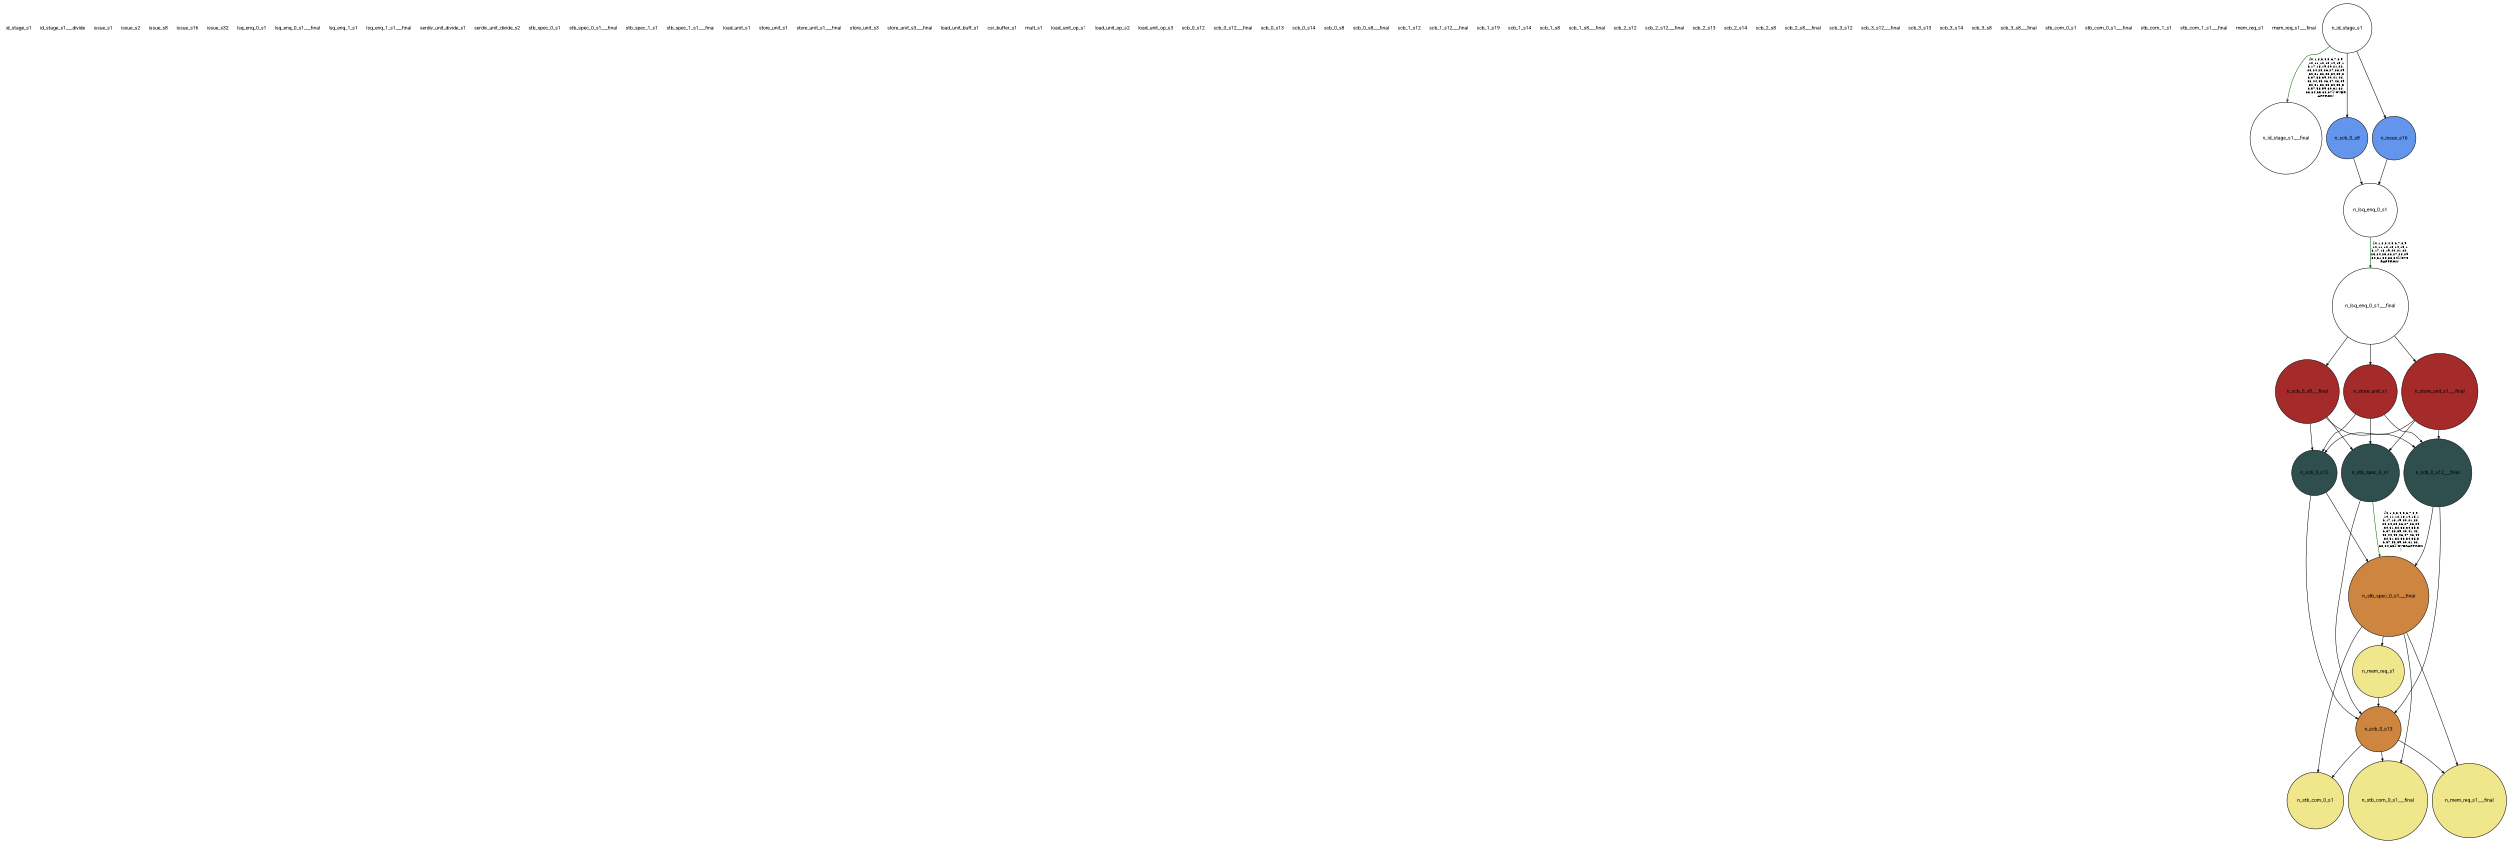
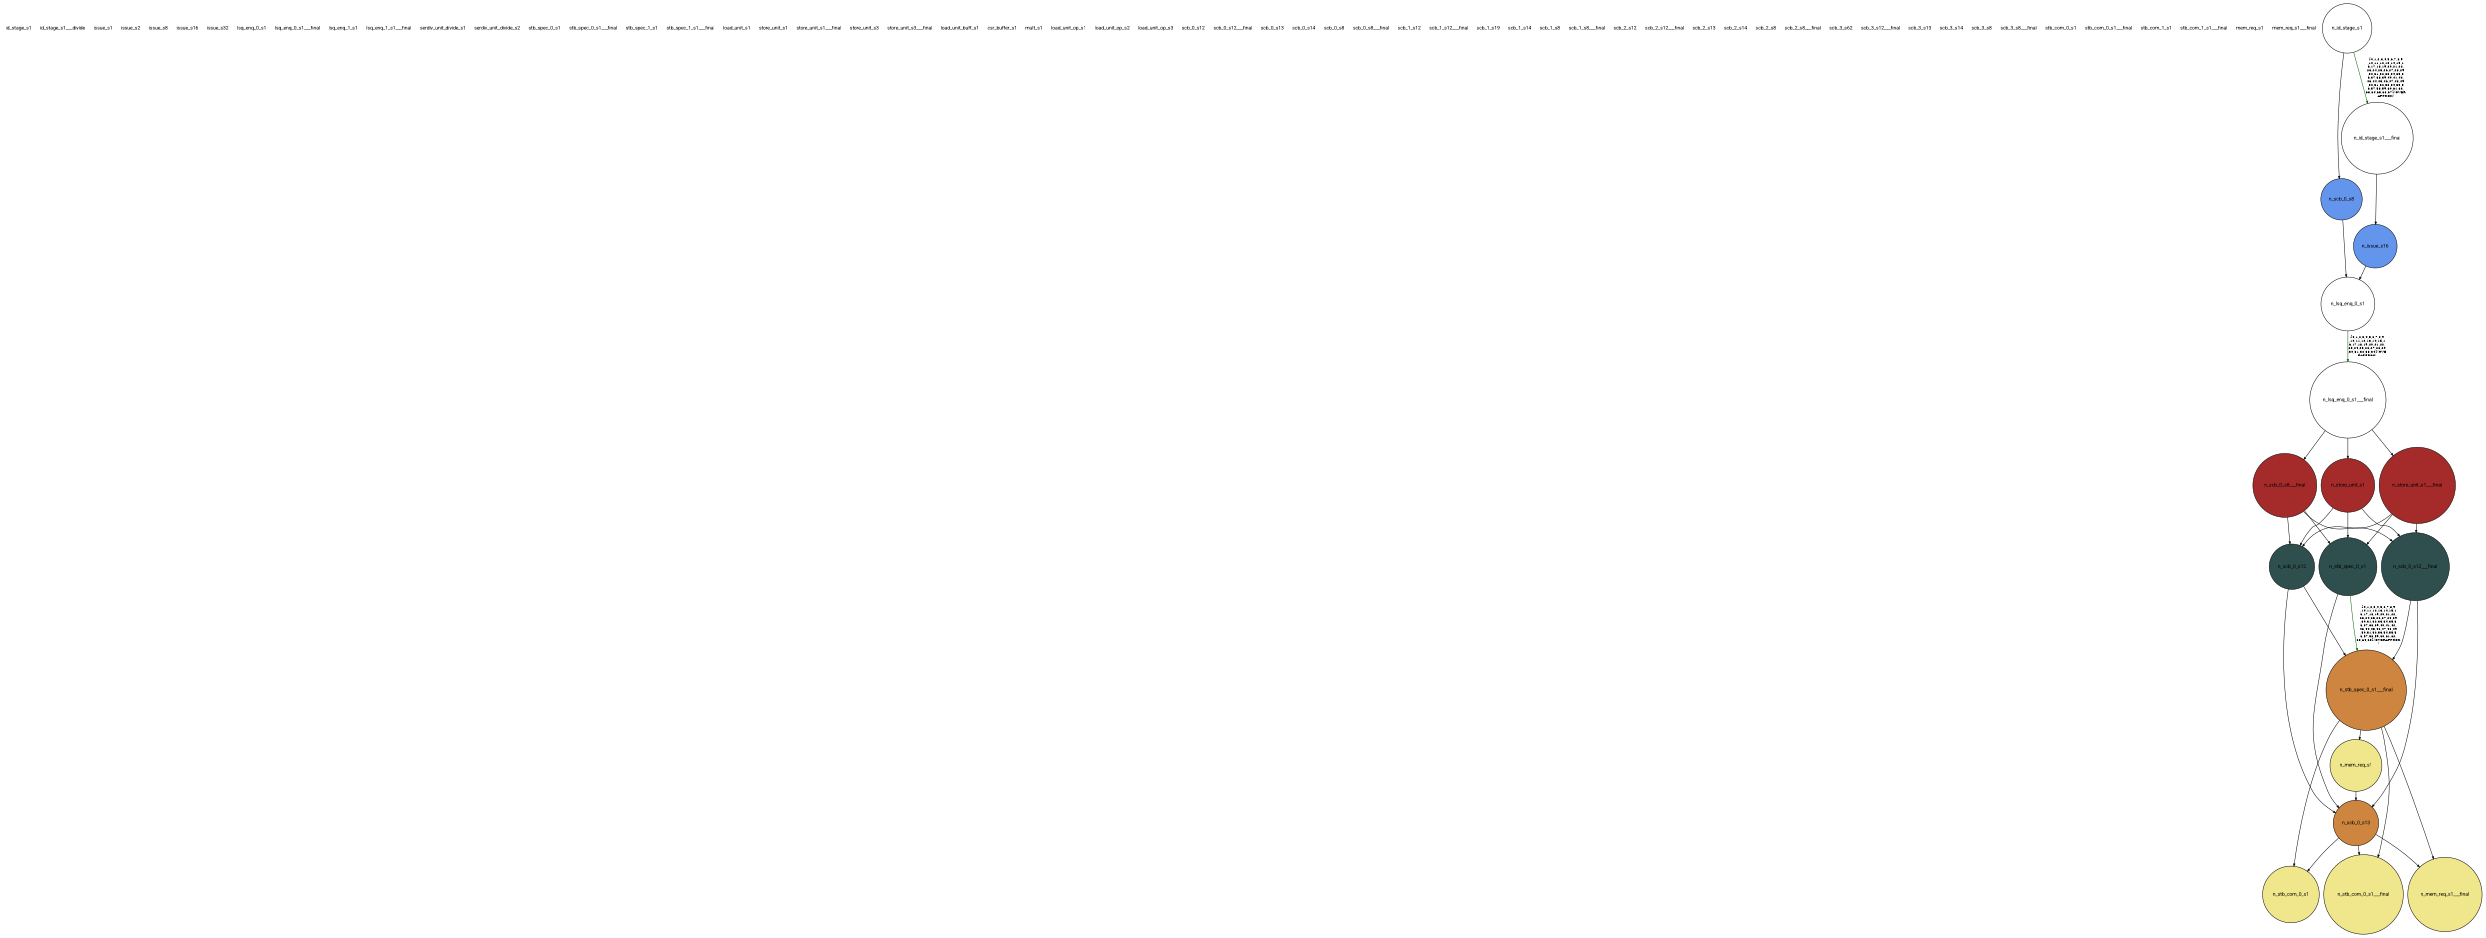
(1841, 28) -> (1841, 28)
(2371, 84) -> (2376, 198)
